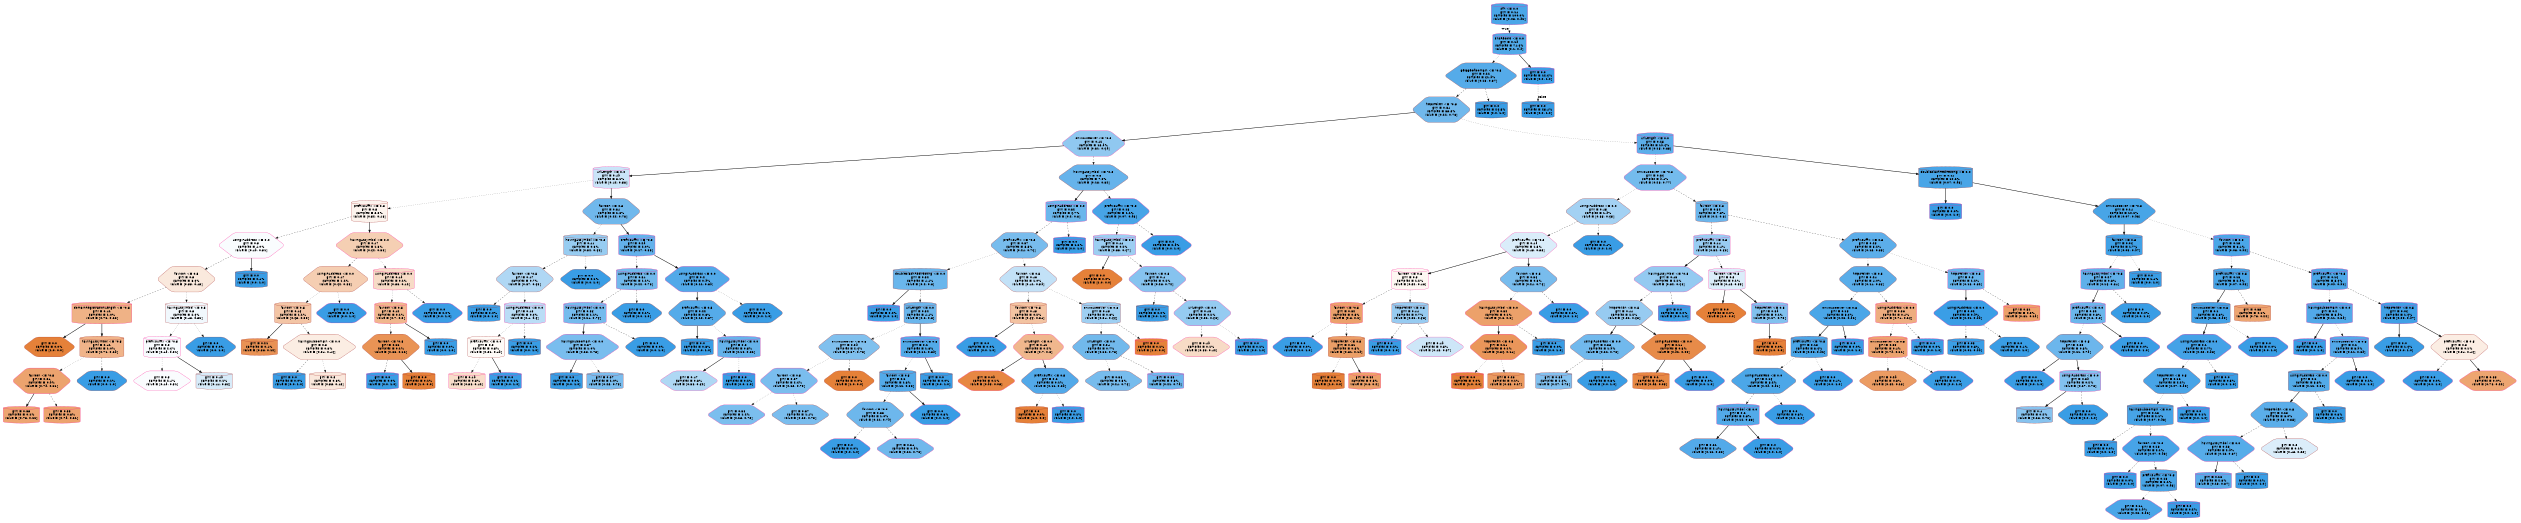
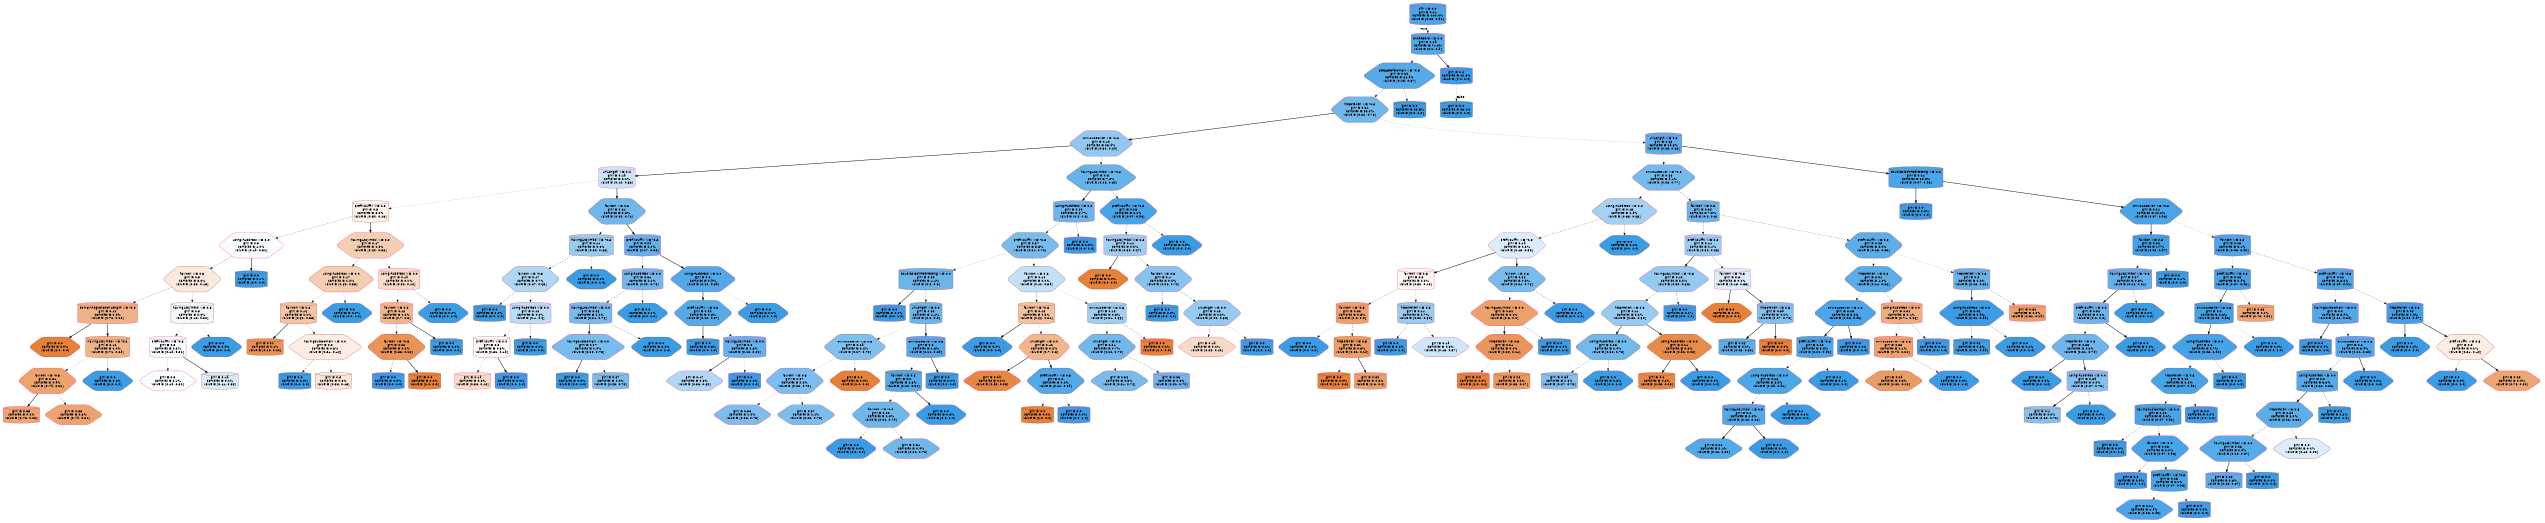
none -> (1737, 347)
(62, 415) -> (74, 415)
